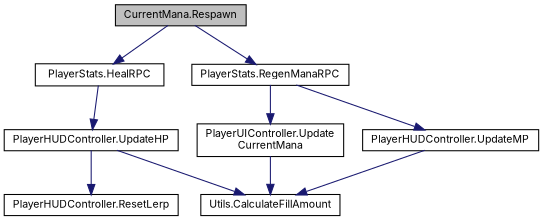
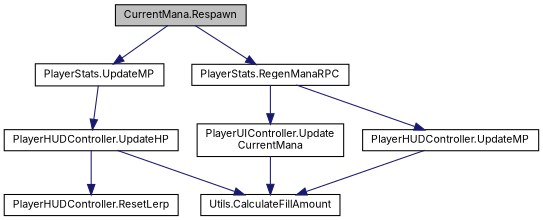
(100, 75) -> (100, 75)
